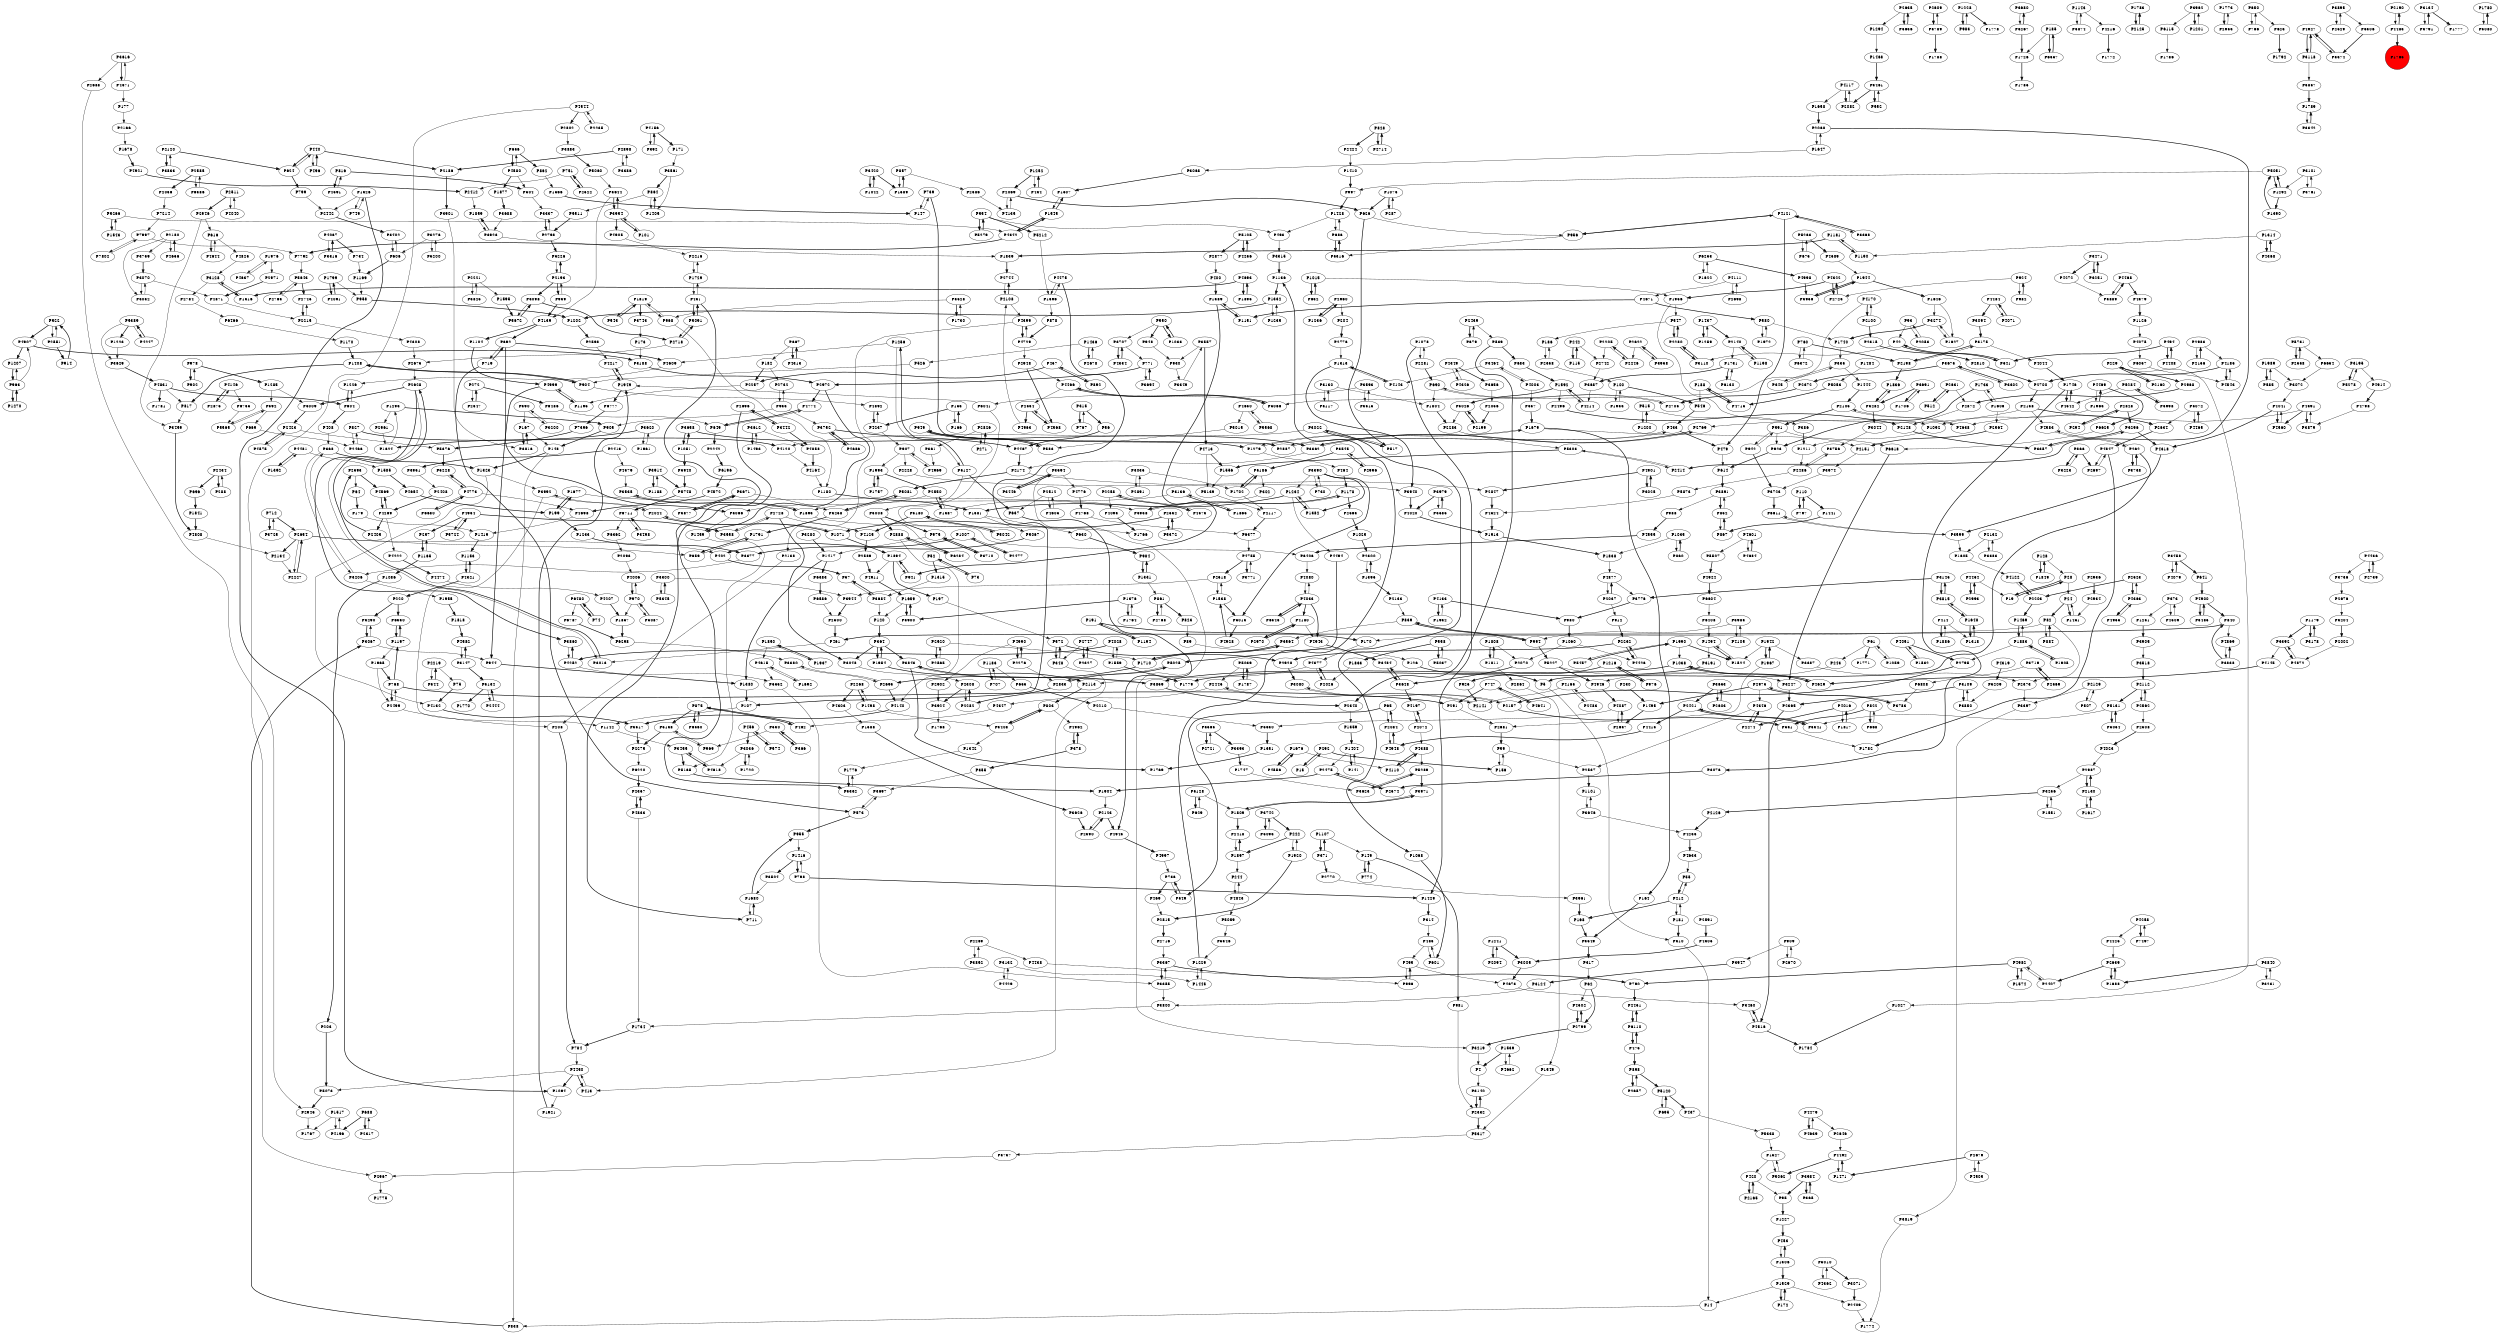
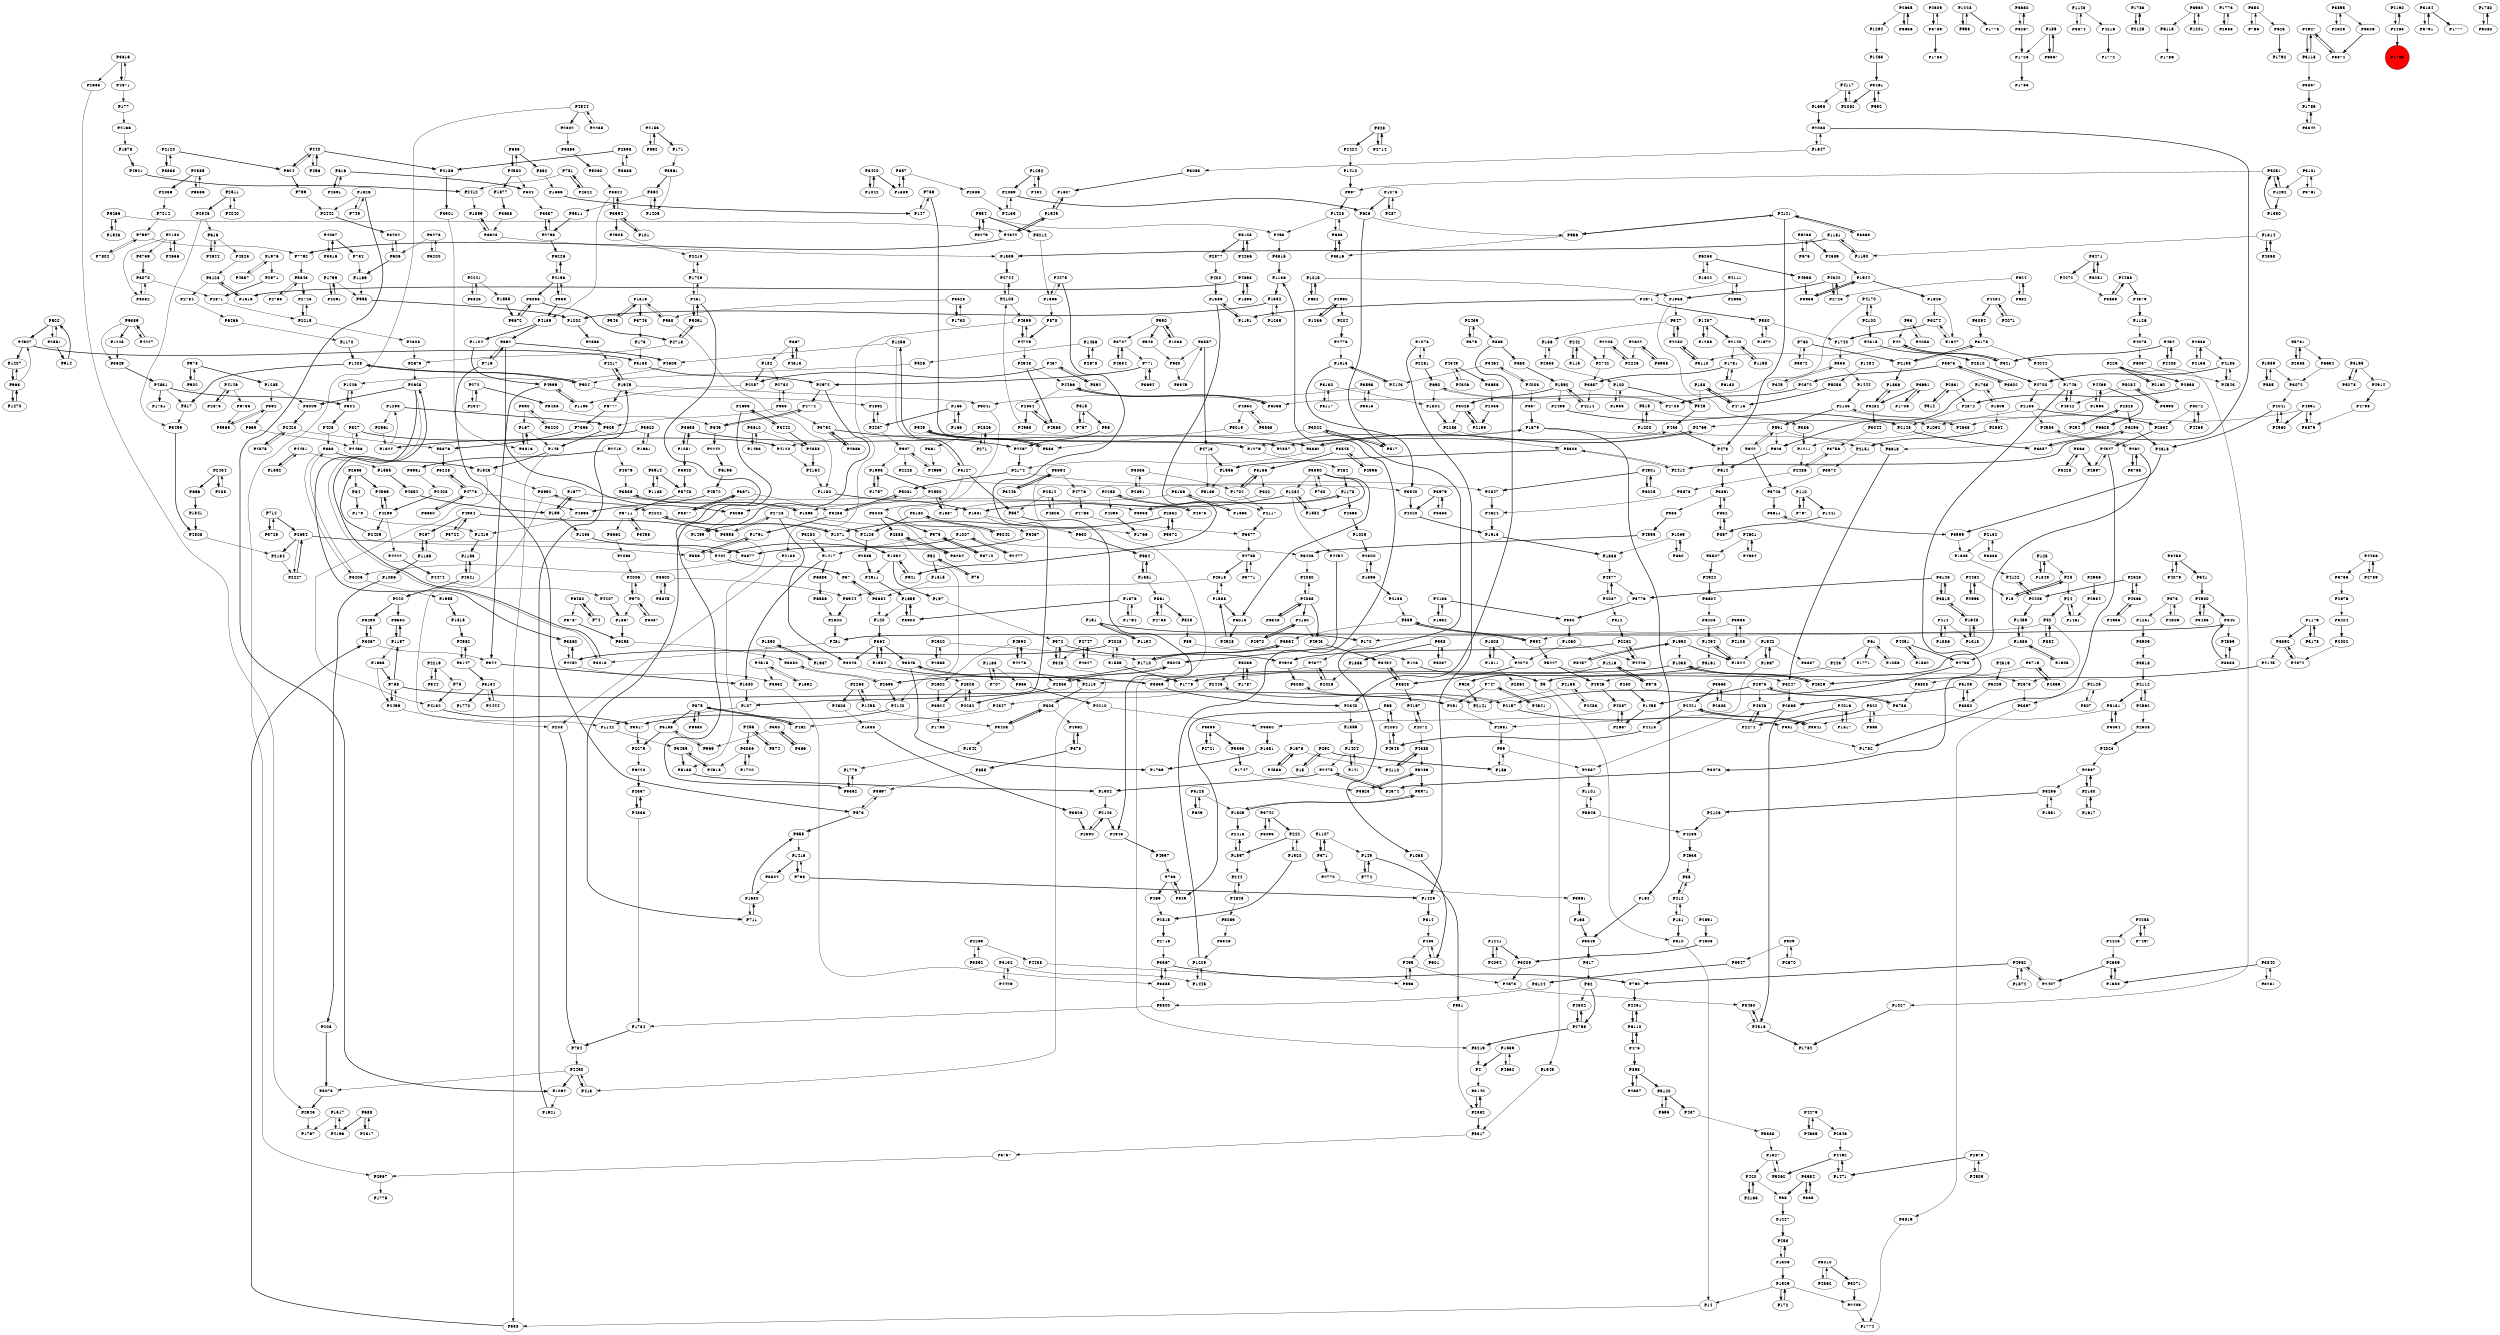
(808, 394) -> (804, 394)
(1634, 909) -> none
